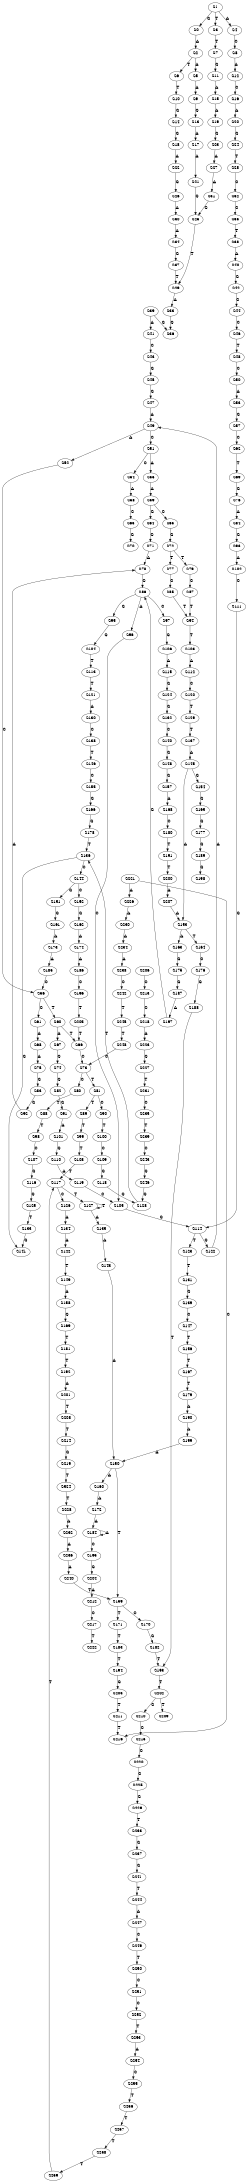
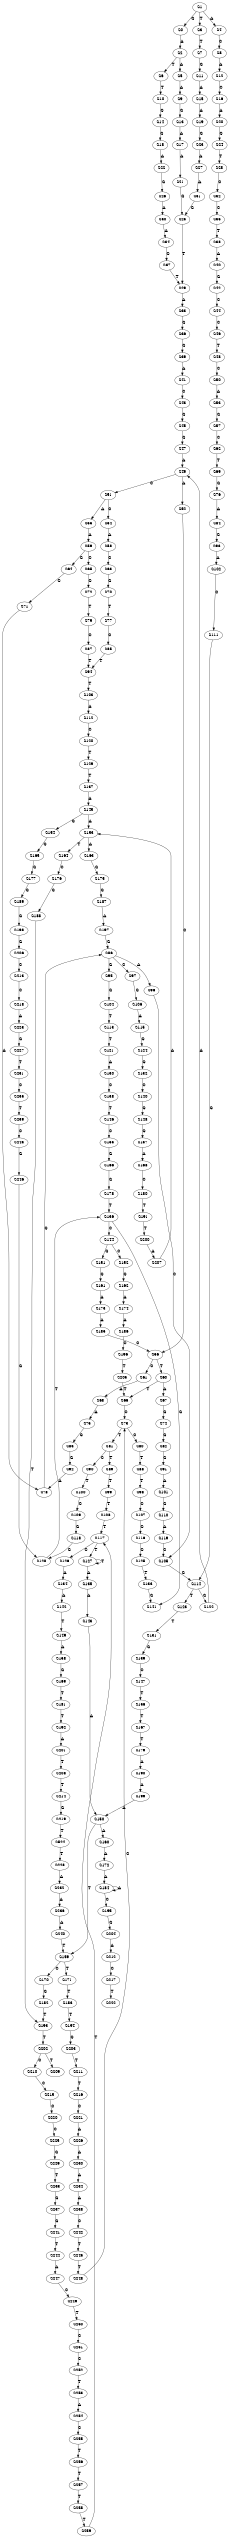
(160, 322) -> (182, 345)
(170, 557) -> (108, 605)
none -> (19, 941)
(227, 1317) -> (78, 2105)
